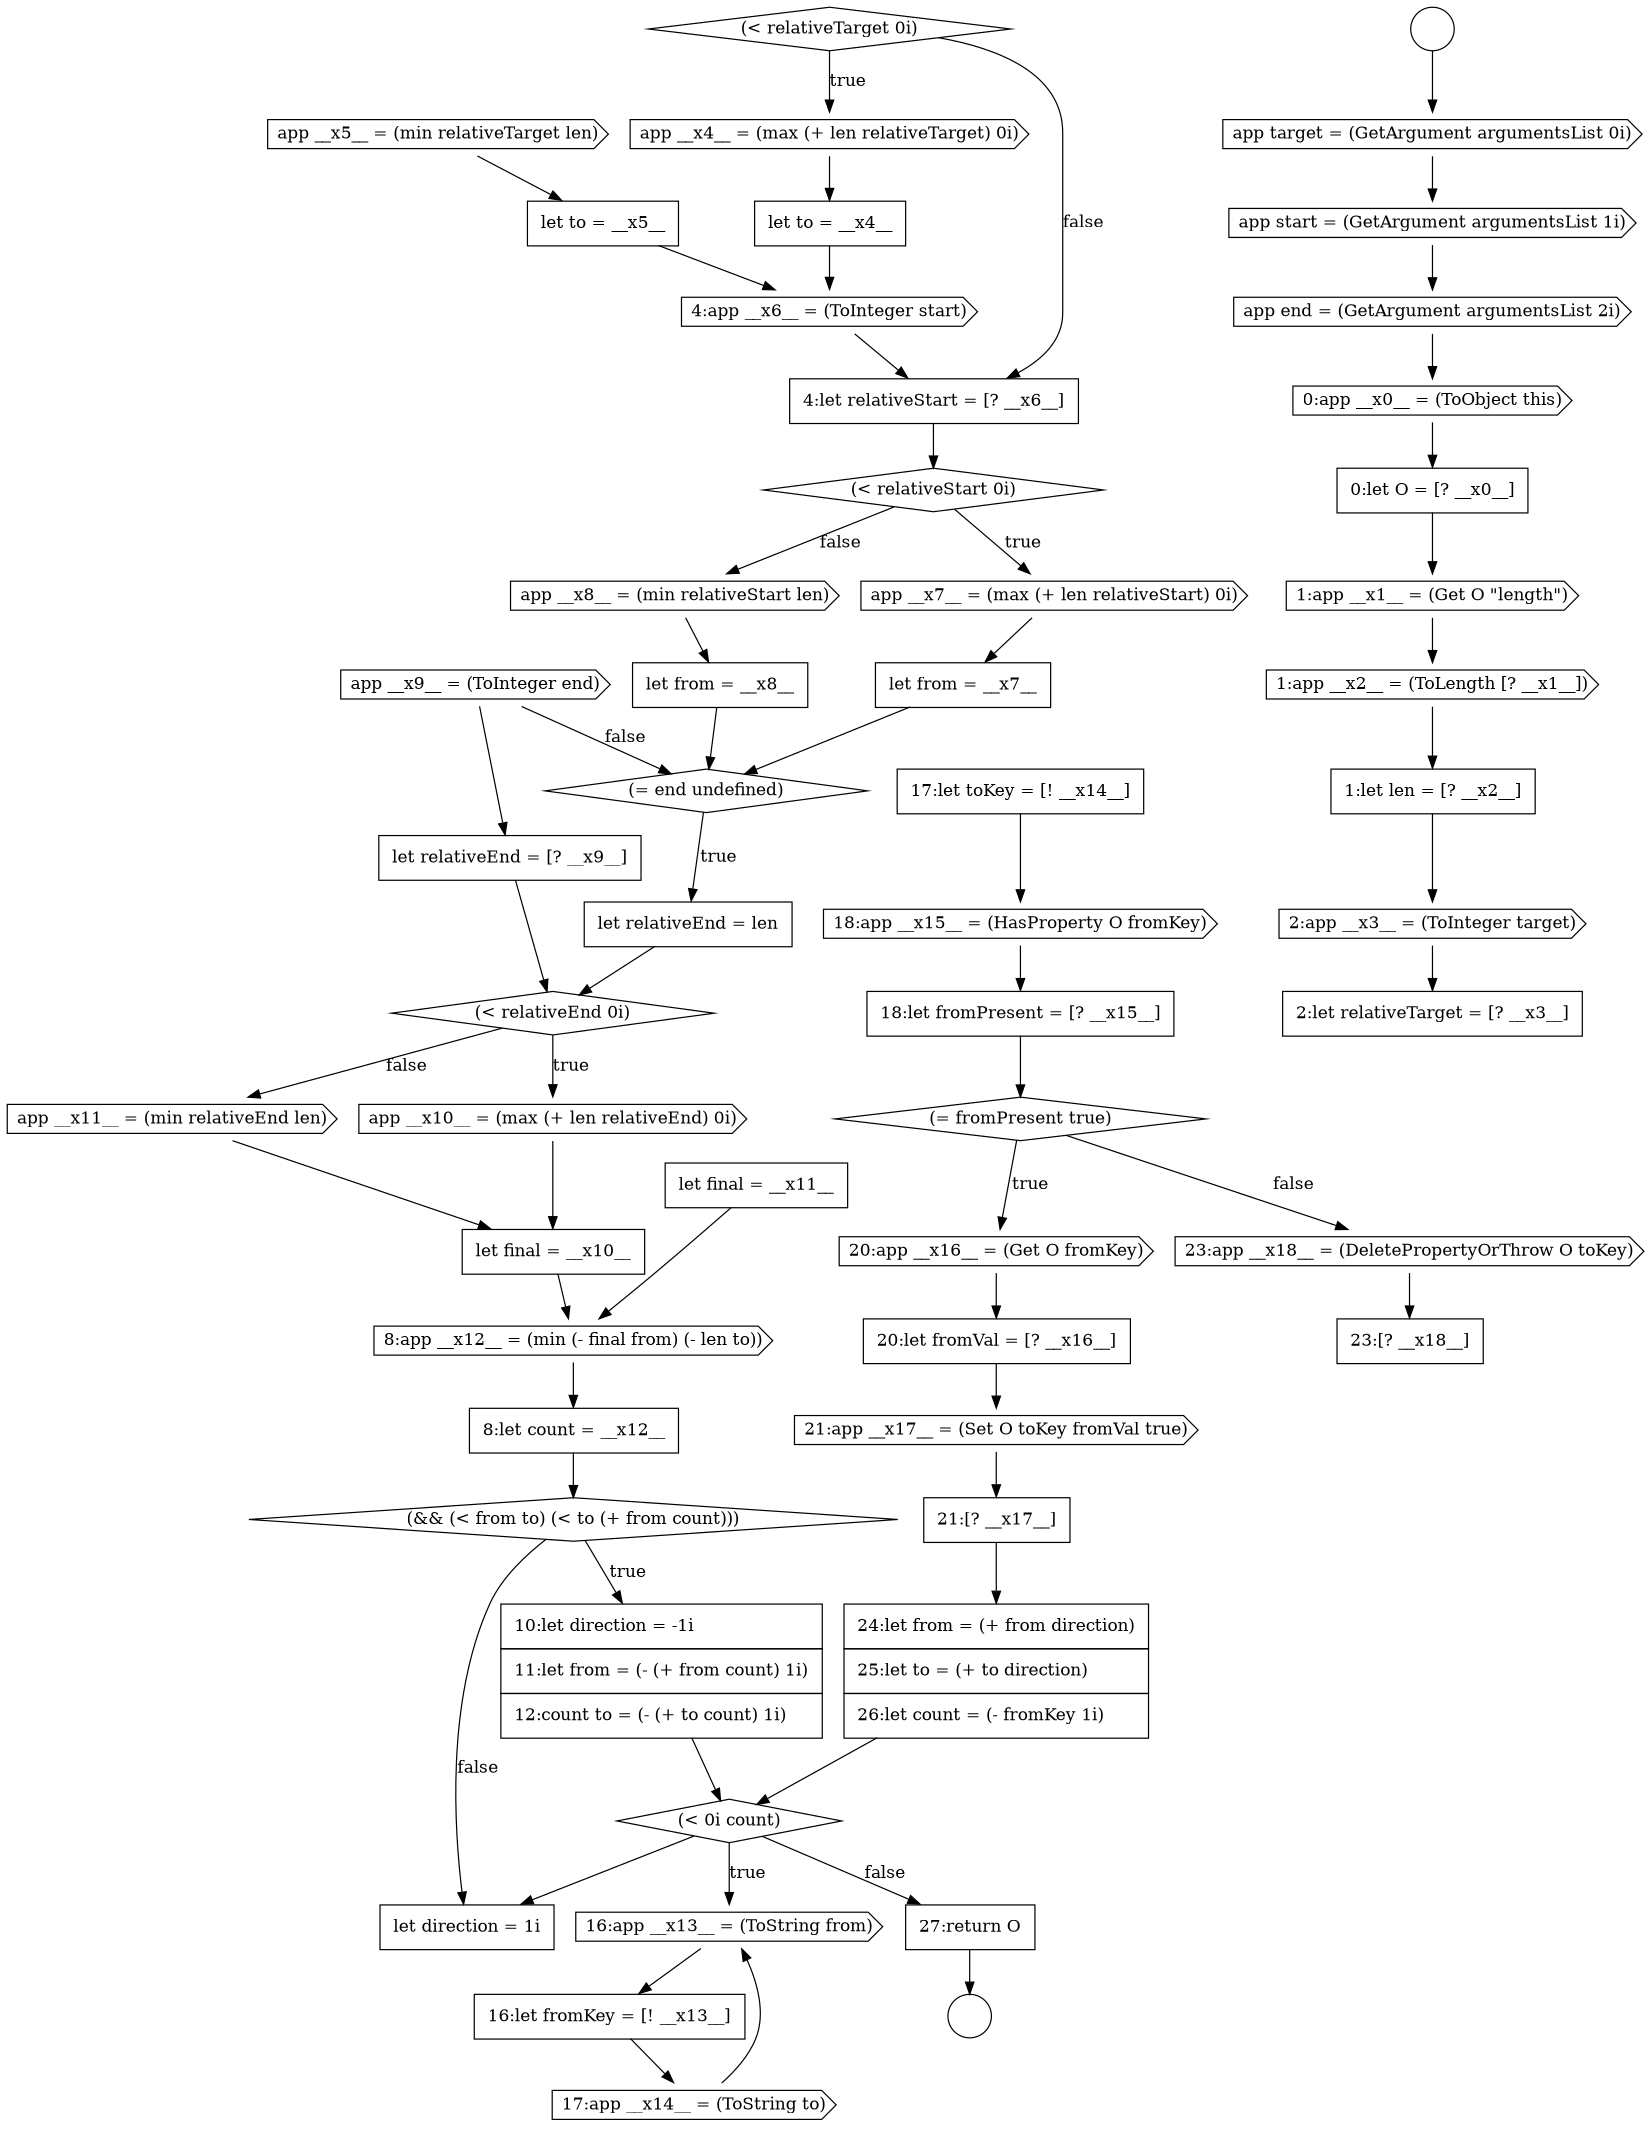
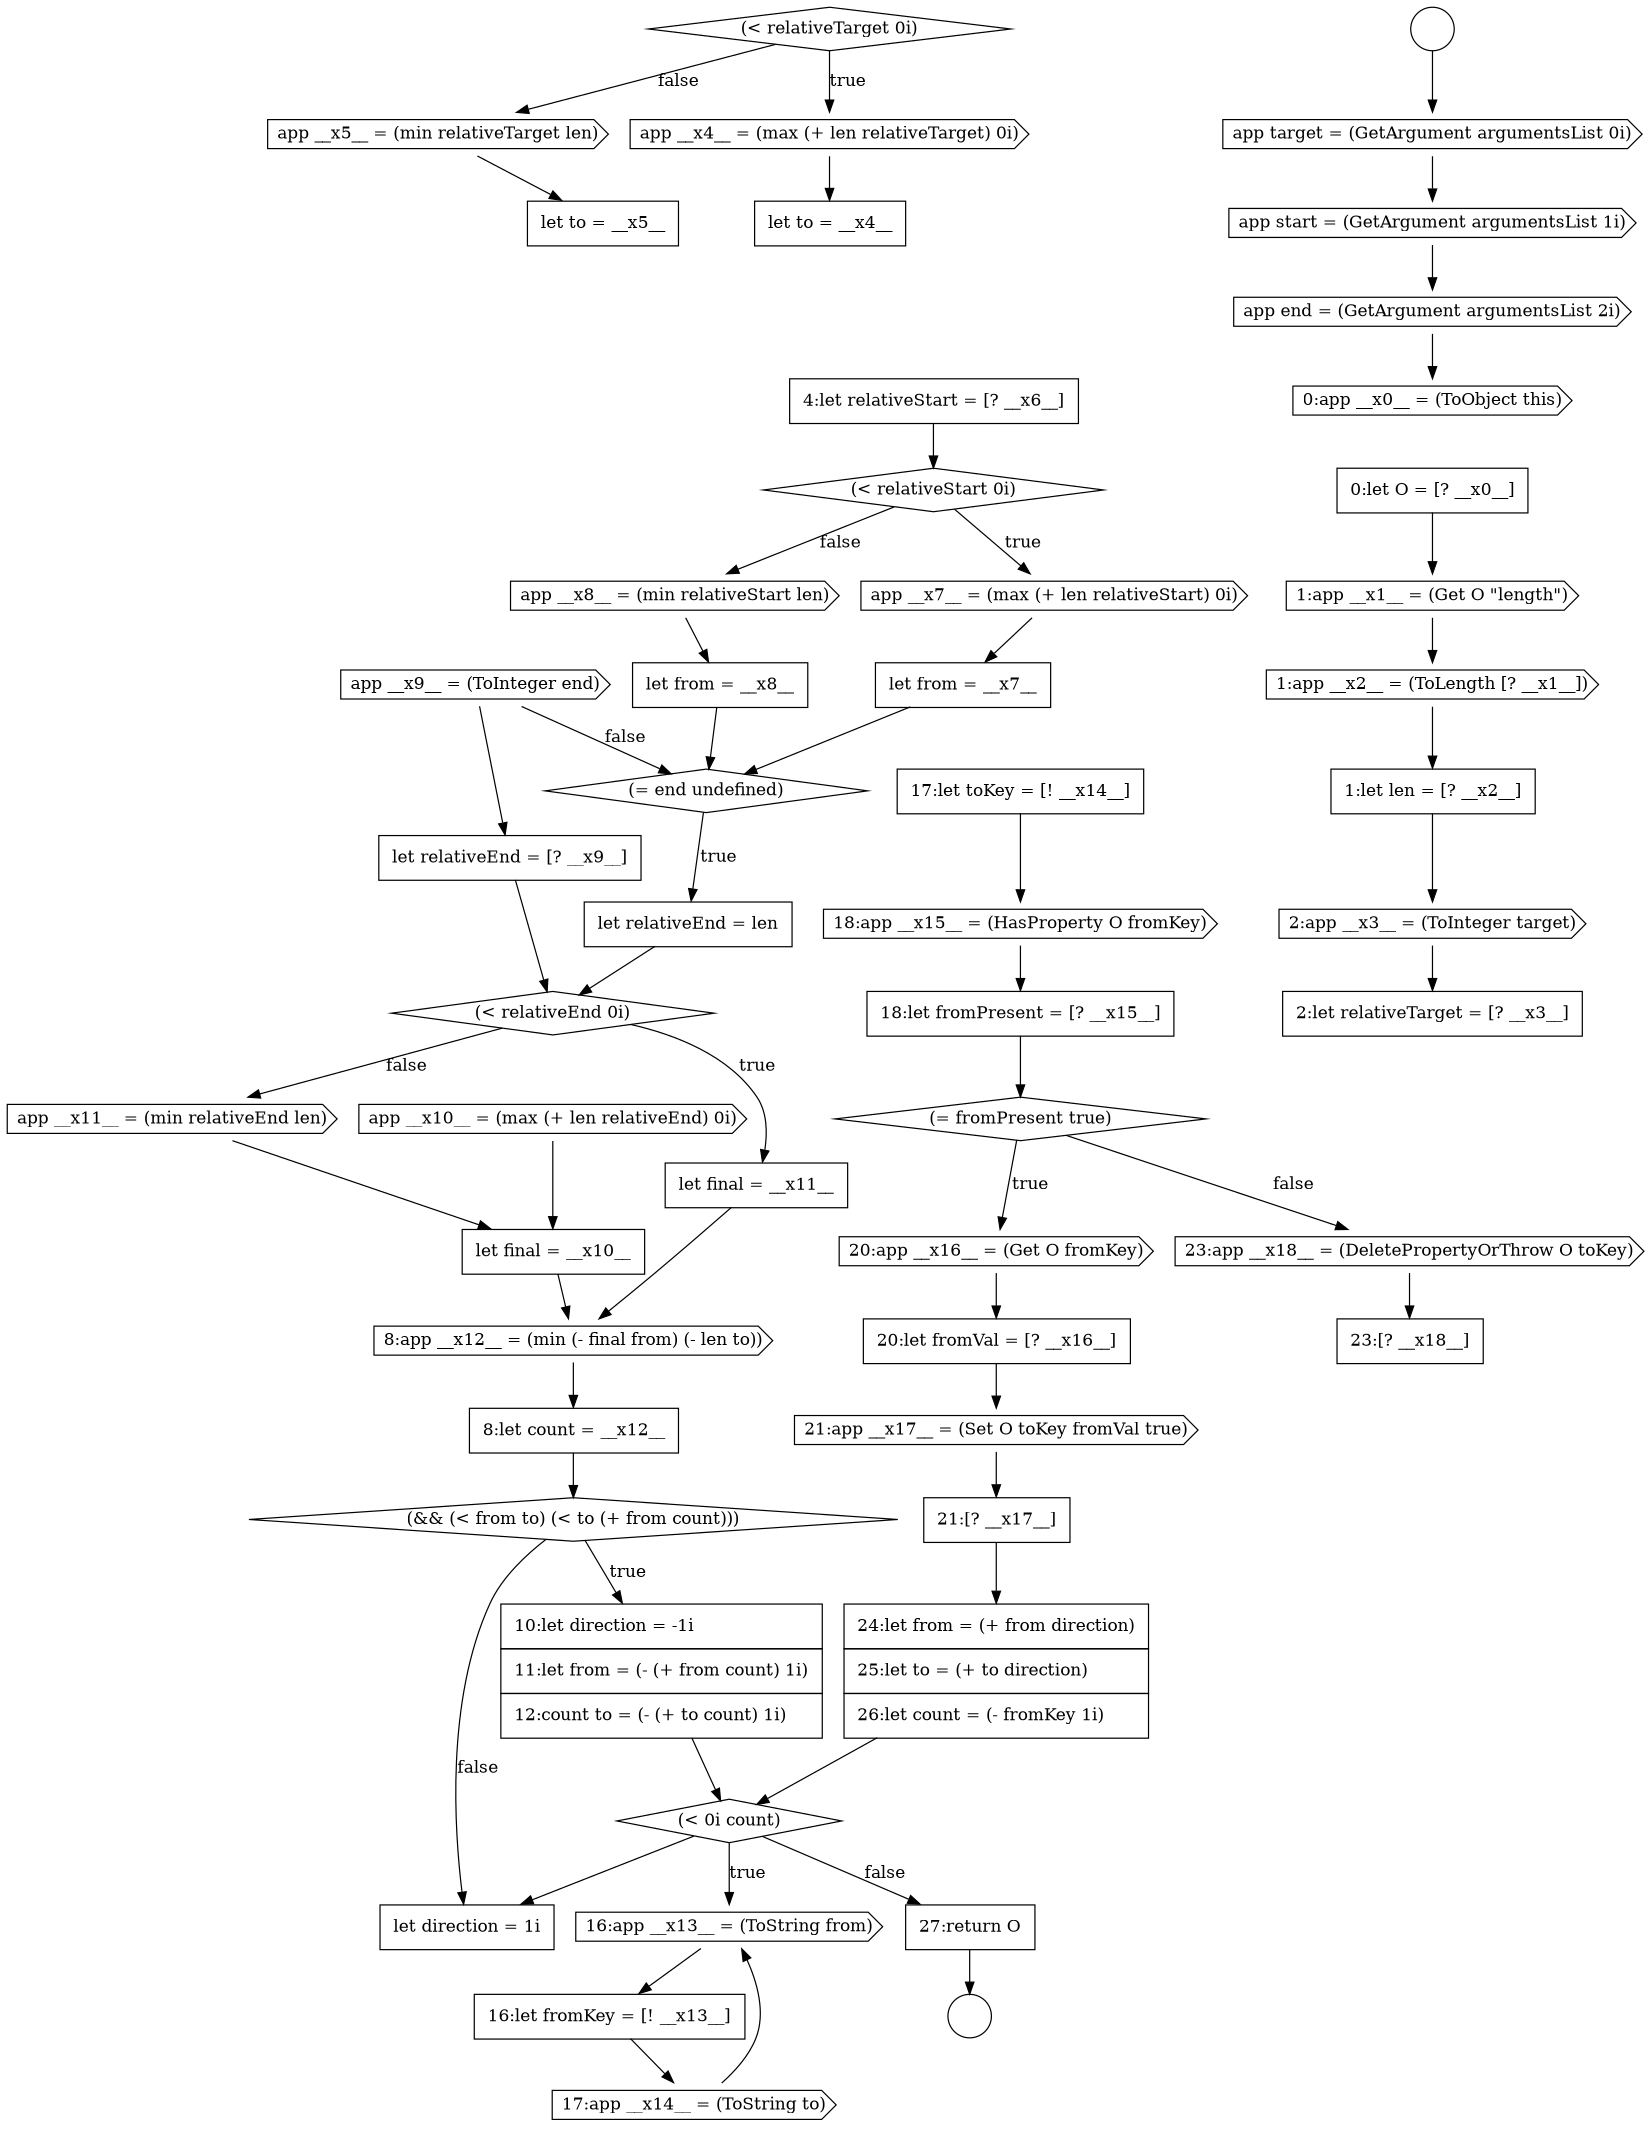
(1063, 177) -> (652, 77)
(830, 312) -> none
(1432, 439) -> none
(553, 1060) -> (724, 1064)
